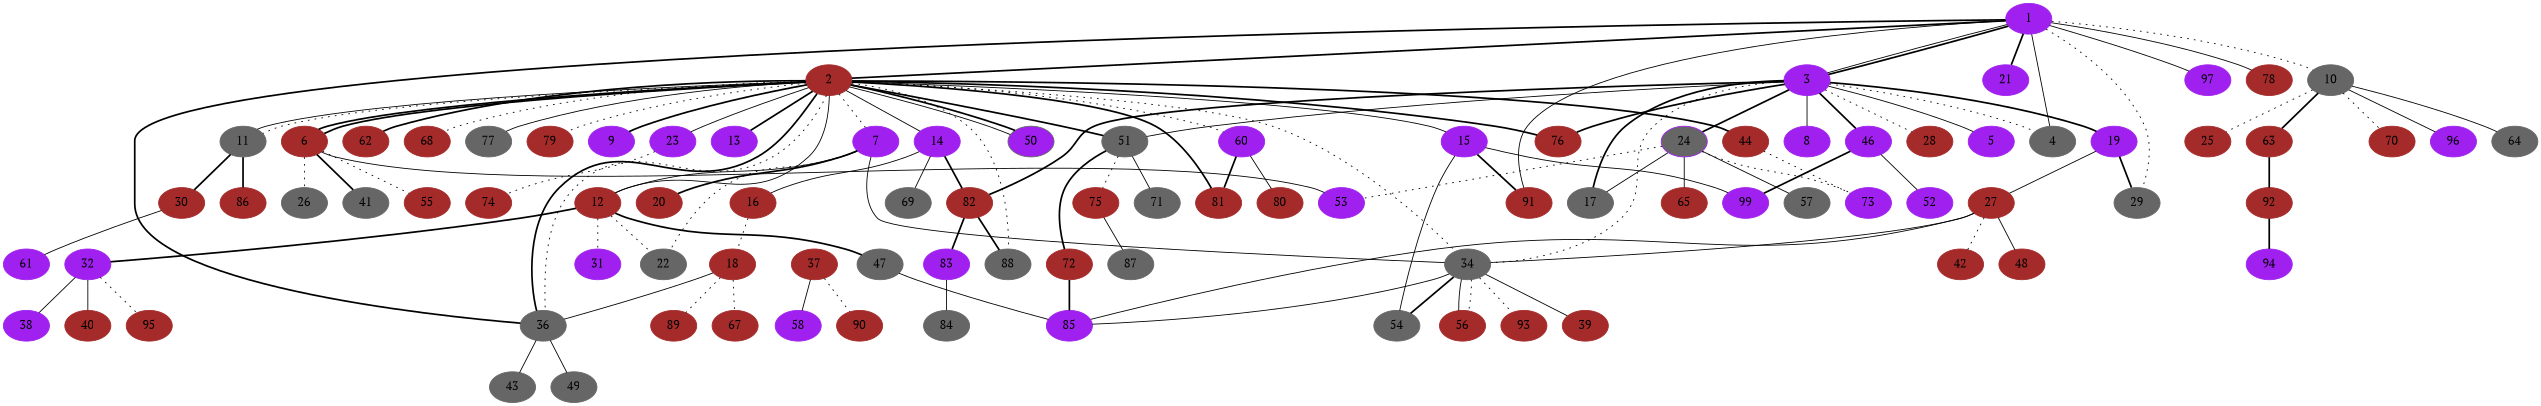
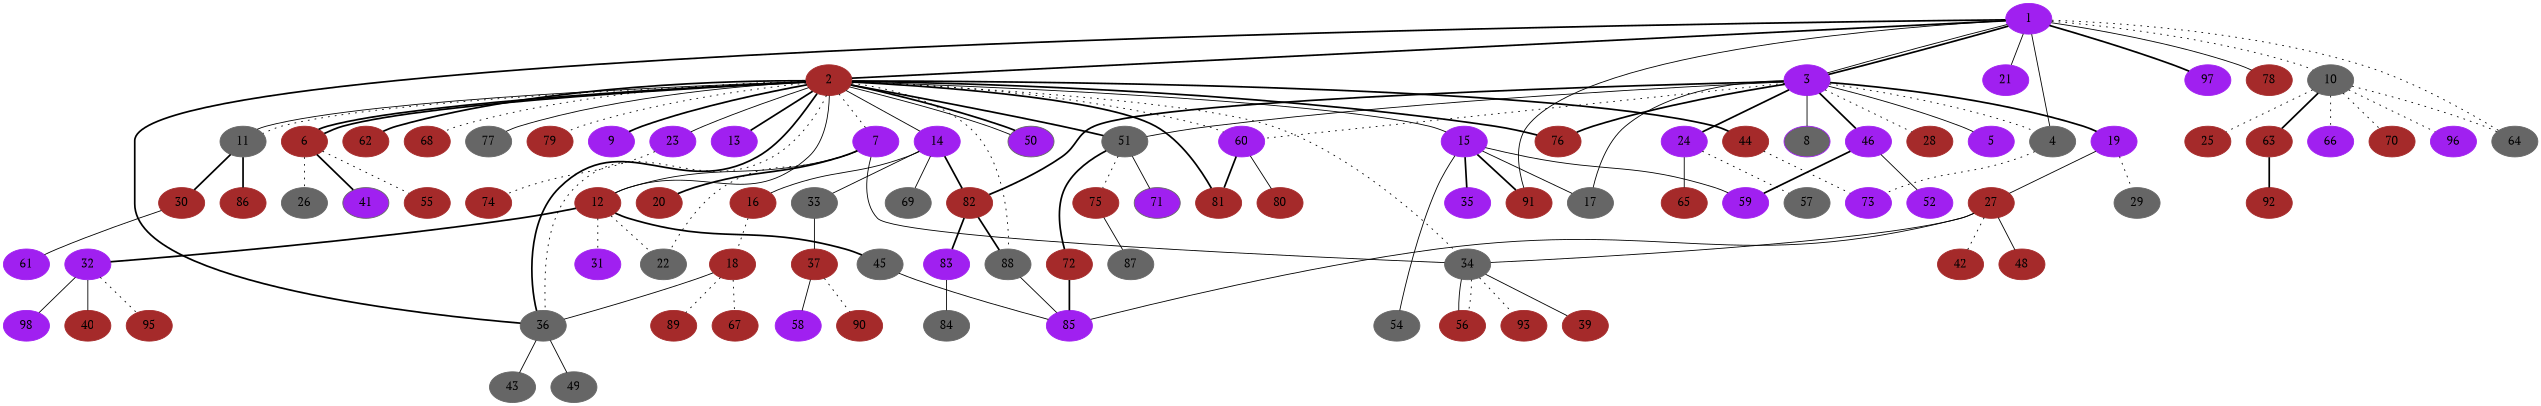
(2120, 47) -> (2120, 47)
(2017, 49) -> (2017, 49)
(2124, 93) -> (2283, 46)
(1673, 100) -> (1631, 122)
(2425, 106) -> (2425, 106)
(2392, 111) -> (2392, 111)
(1684, 142) -> (1684, 142)
(1807, 142) -> (1807, 142)
none -> (2331, 142)
(1638, 163) -> (1524, 111)
(1746, 172) -> (1746, 172)
(1776, 172) -> (1961, 172)
(2125, 172) -> (2125, 172)
(1631, 176) -> (1527, 172)
(366, 203) -> (366, 203)
none -> (814, 203)
(1157, 203) -> (1157, 203)
(1341, 203) -> none
none -> (1468, 203)
(1746, 203) -> (1746, 203)
(880, 264) -> (880, 264)
(2269, 264) -> none
(1432, 295) -> none
(1272, 309) -> (1039, 295)
(26, 326) -> (26, 326)
